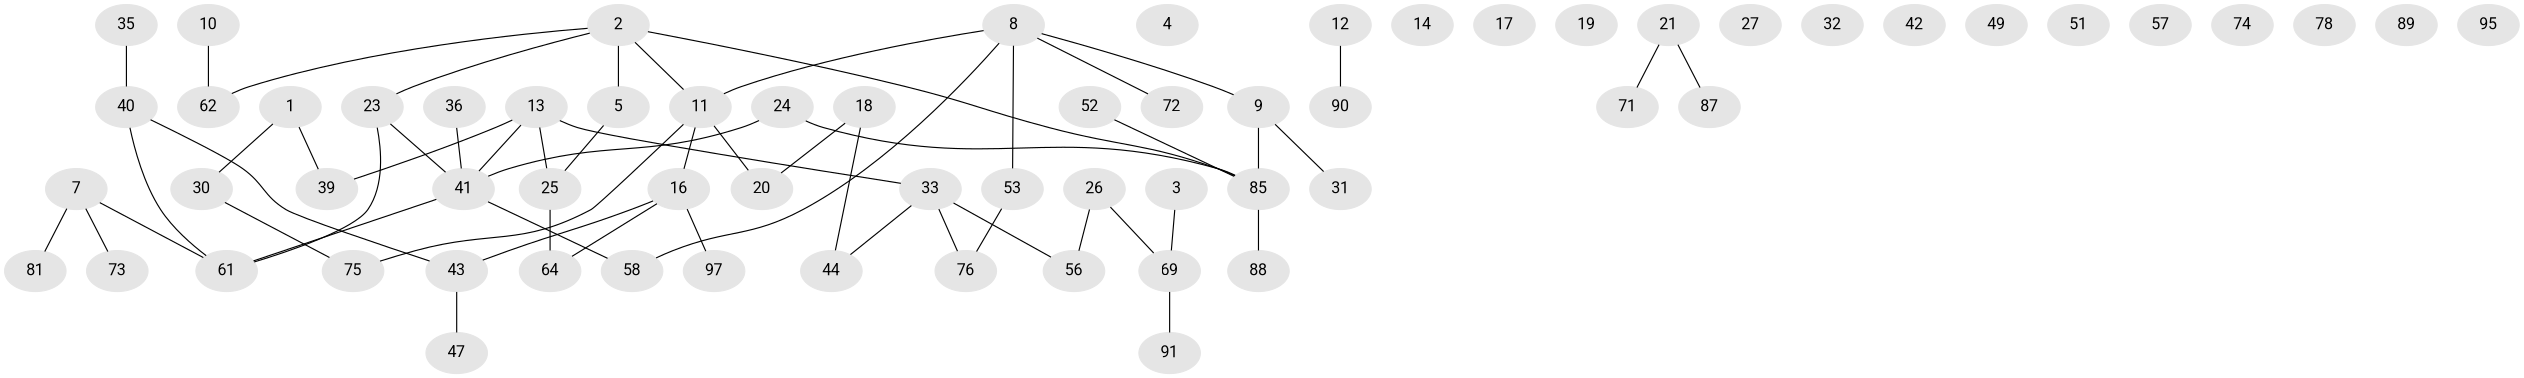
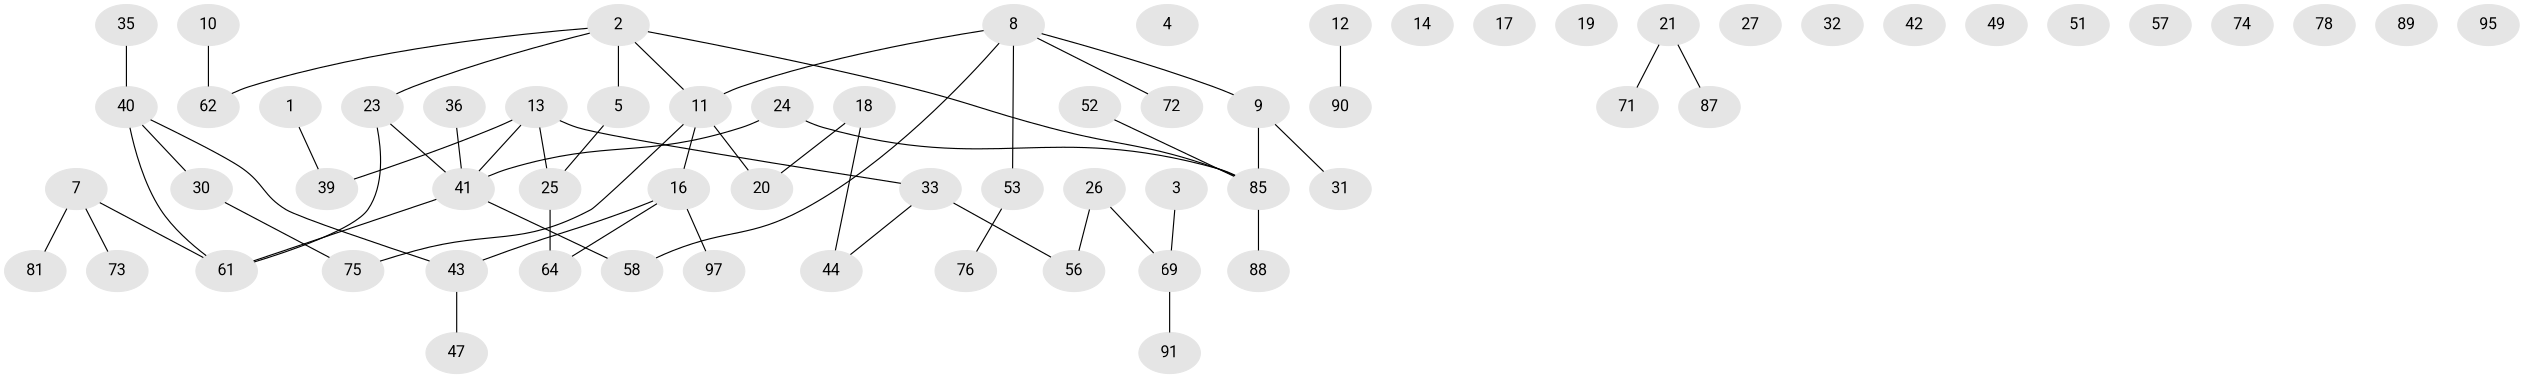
(246, 148) -> (164, 148)
(948, 230) -> none
